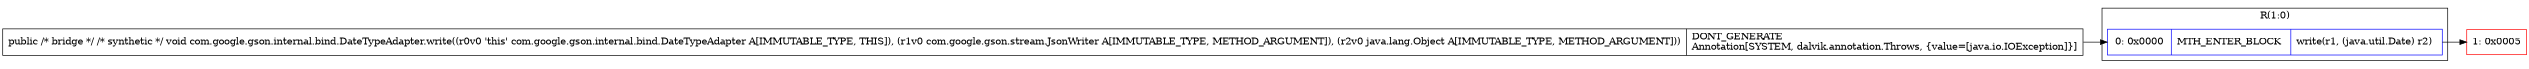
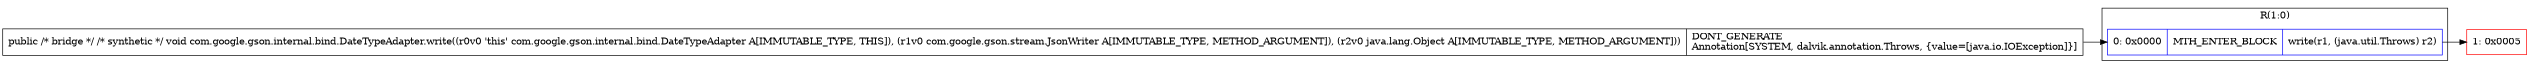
(2364, 42) -> (2362, 42)
